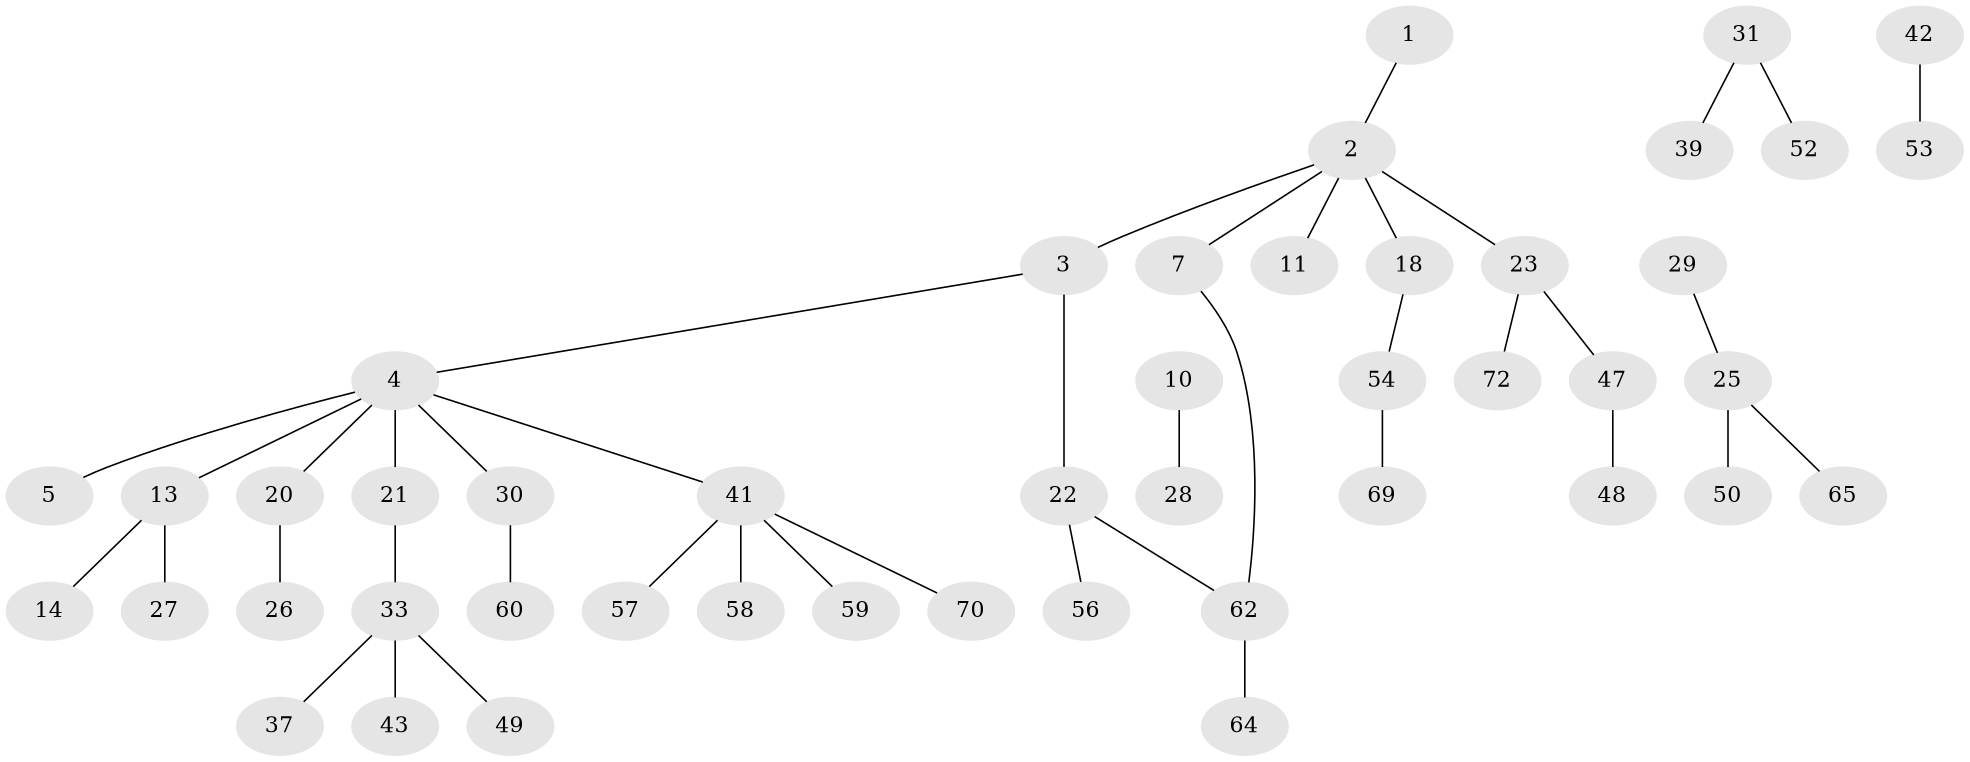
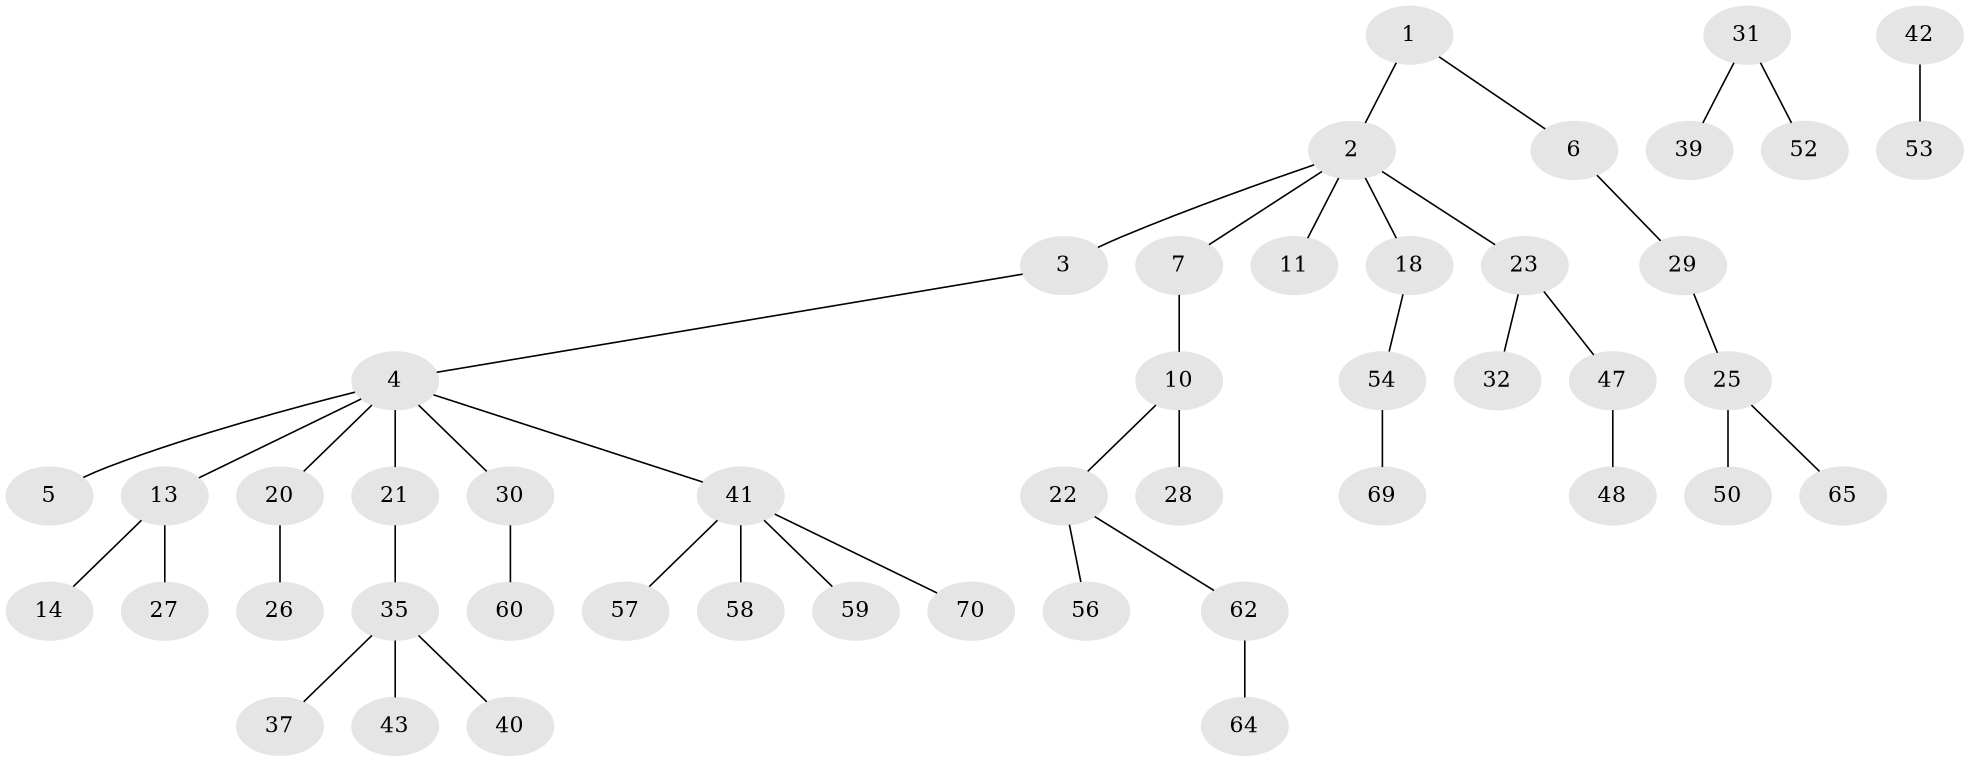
none -> (1574, 150)
(1064, 381) -> (1122, 438)
(1498, 381) -> (1498, 381)
(1252, 431) -> (1179, 323)
(395, 611) -> (395, 611)
(510, 726) -> (510, 726)
